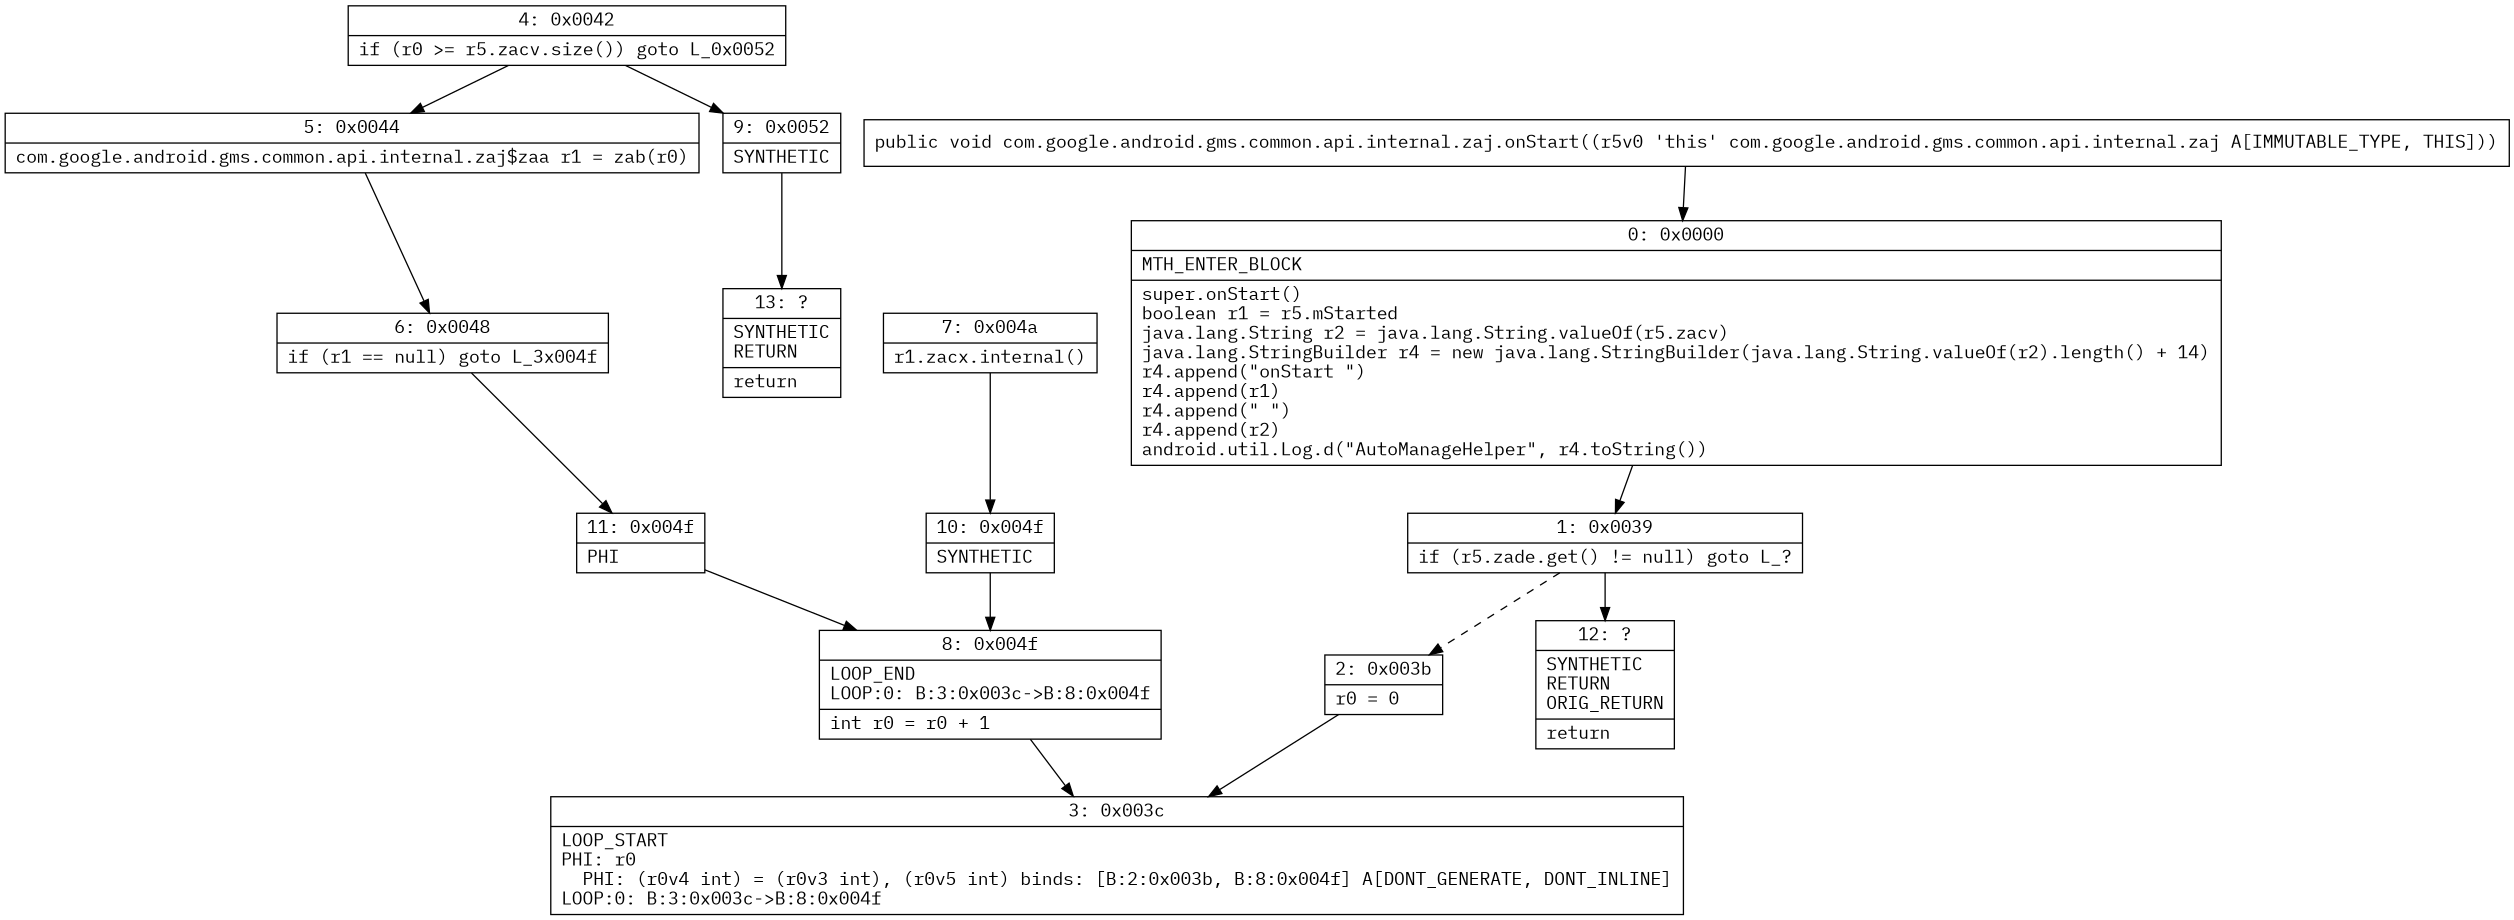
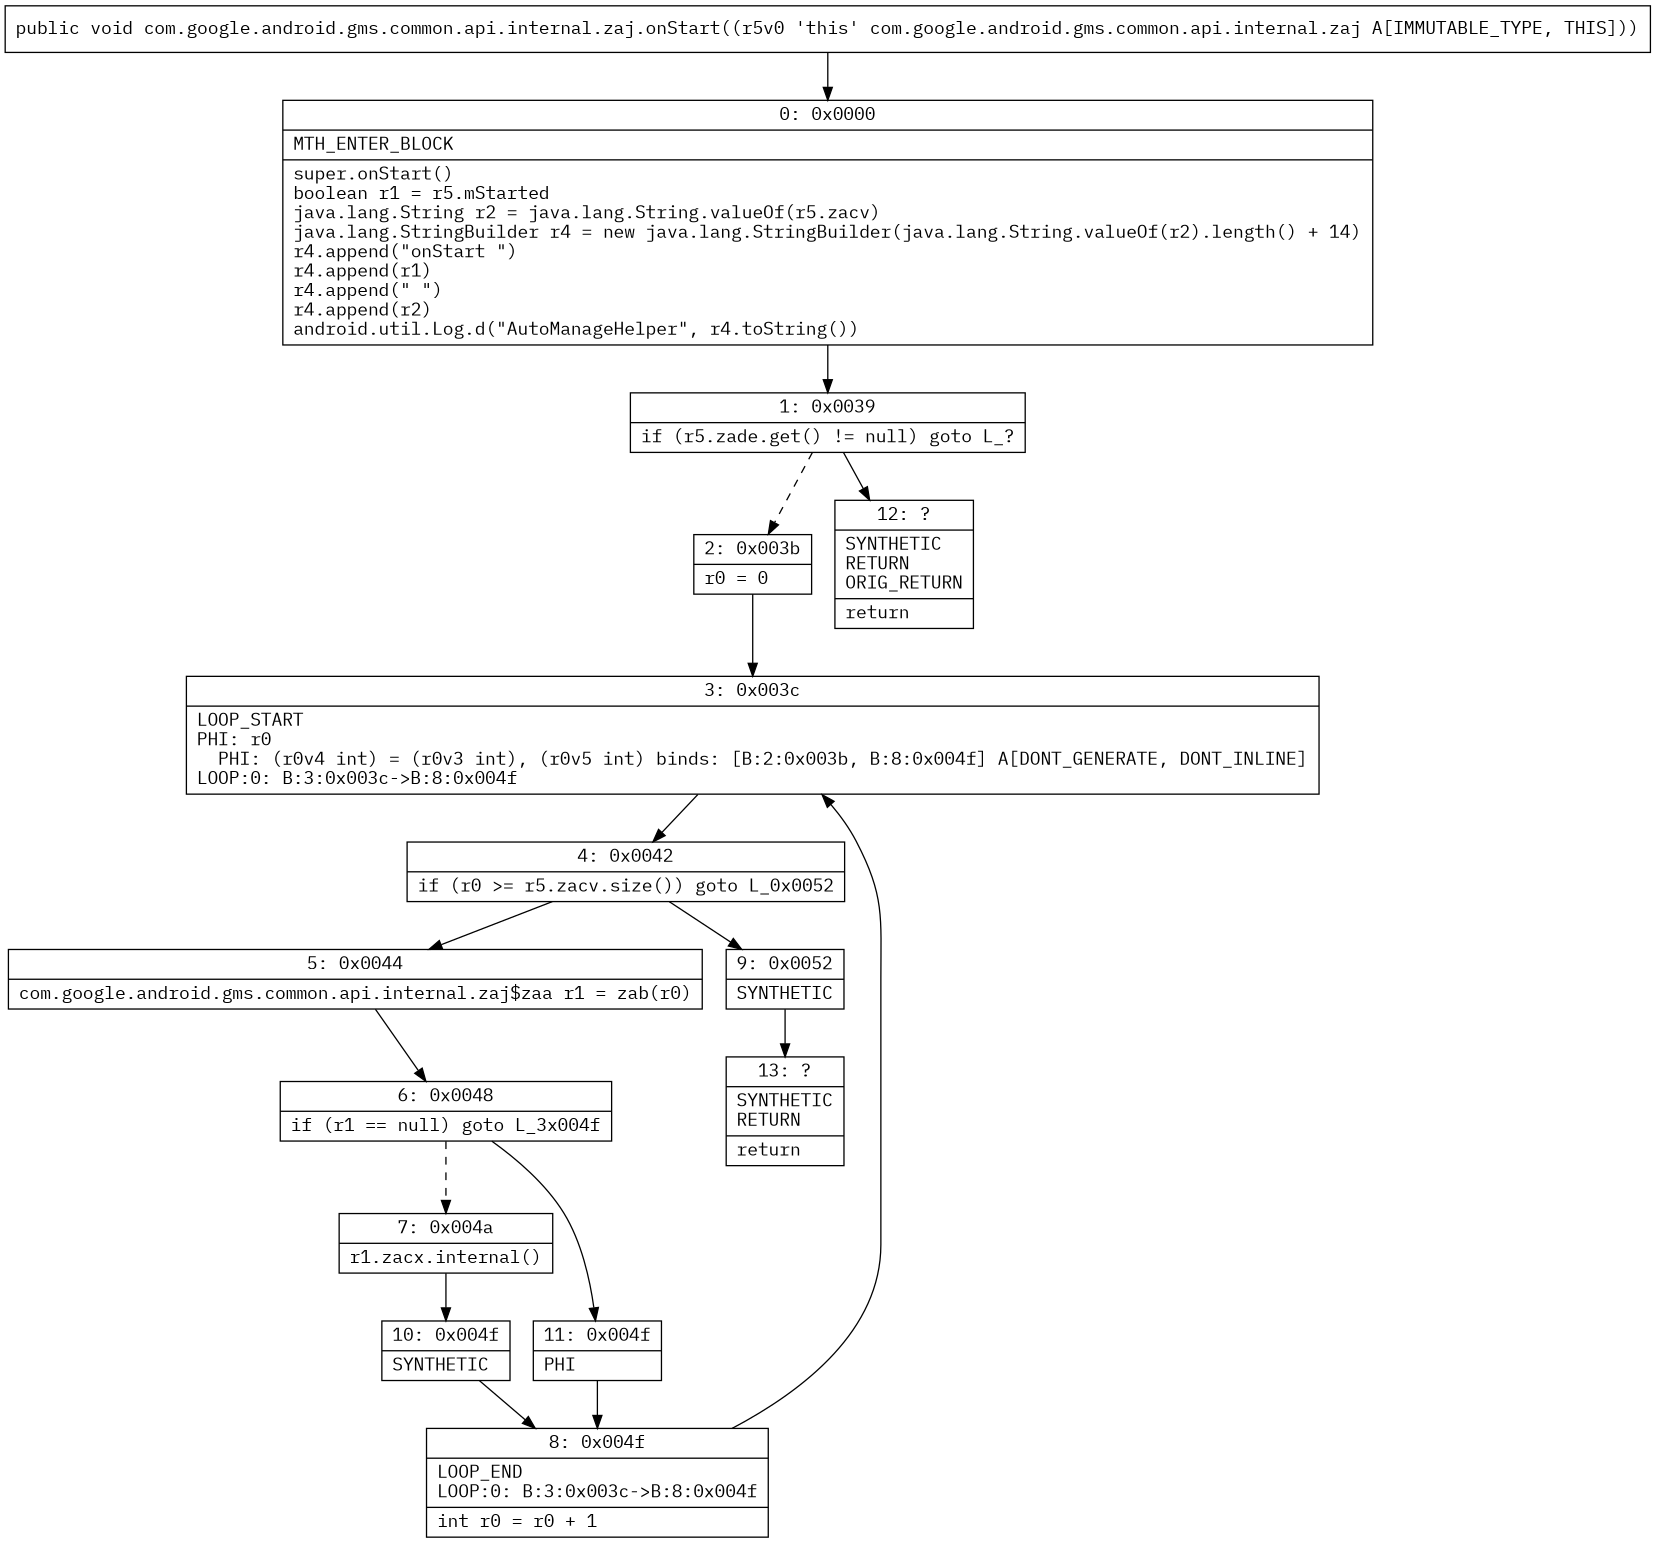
none -> (680, 813)
none -> (446, 1171)
